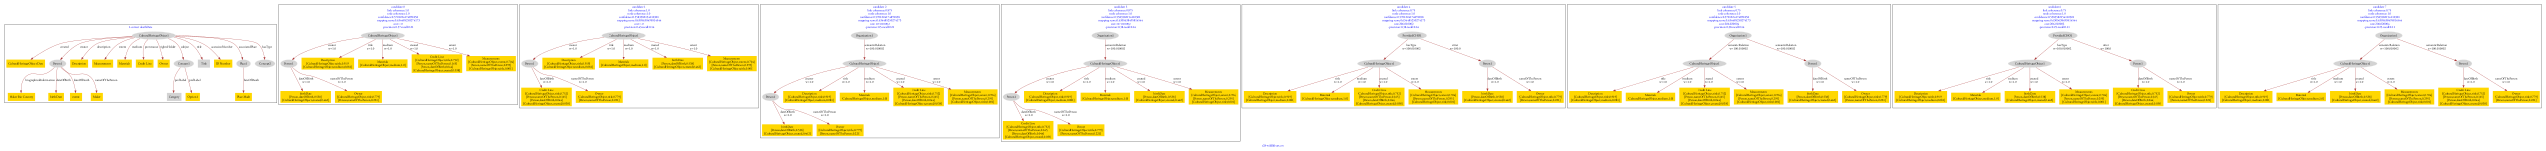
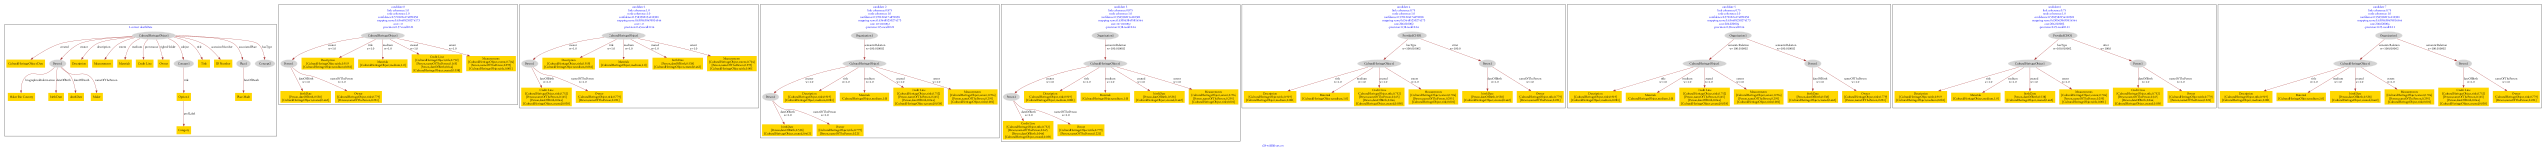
(204, 64) -> (204, 64)
(174, 78) -> (184, 112)
(195, 80) -> (186, 80)
(76, 97) -> (76, 97)
(174, 97) -> (184, 130)
